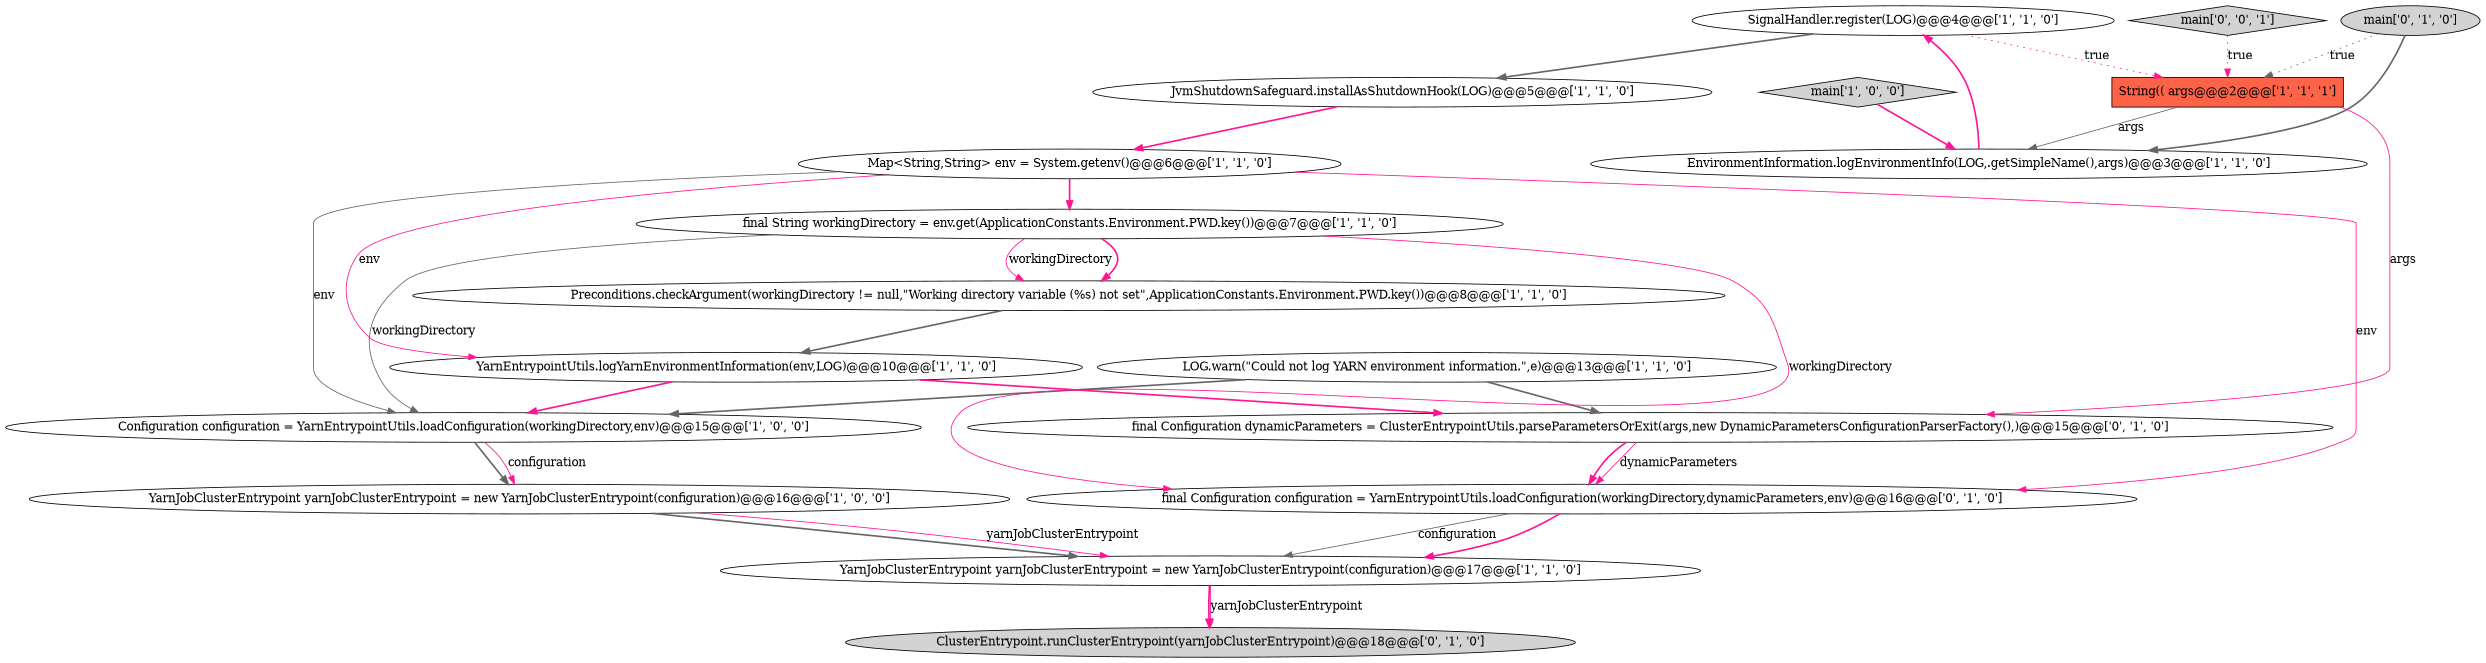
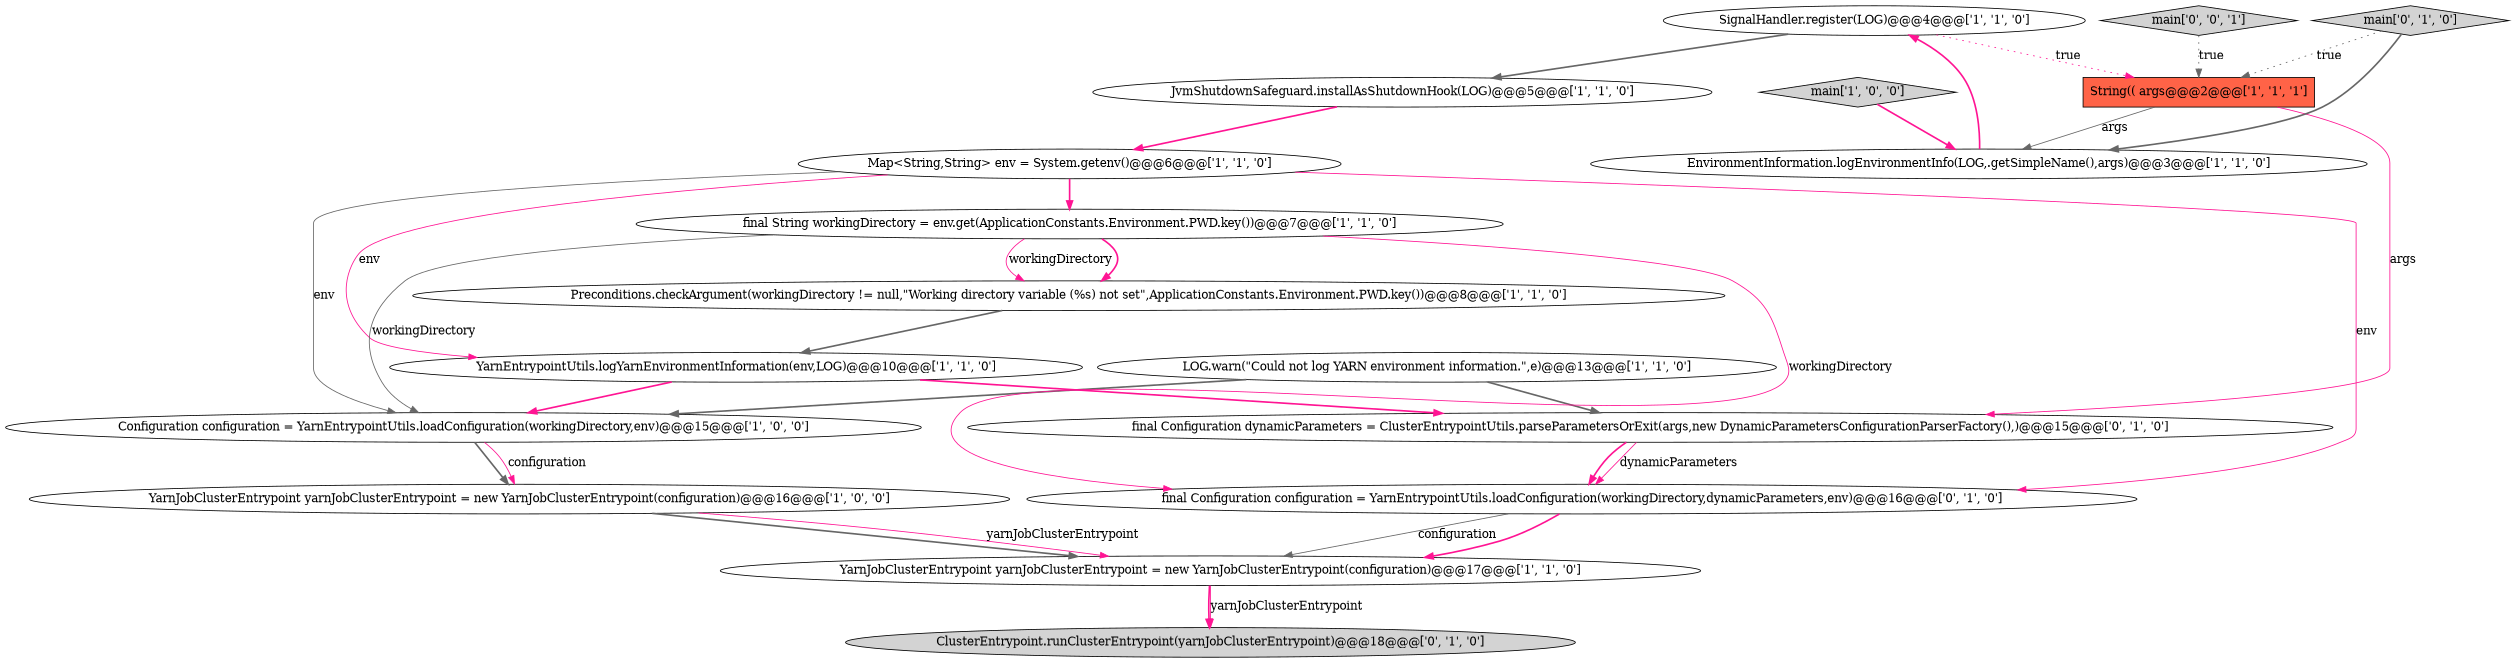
(2410, 21) -> (2410, 21)
(2228, 52) -> (2199, 52)
